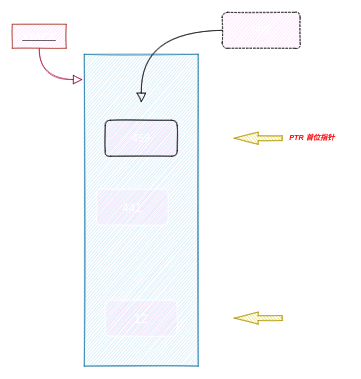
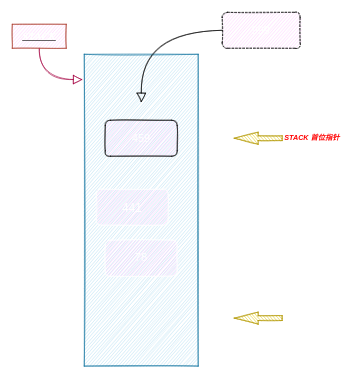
(312, 138) -> (312, 138)
none -> (141, 258)
(141, 318) -> none
